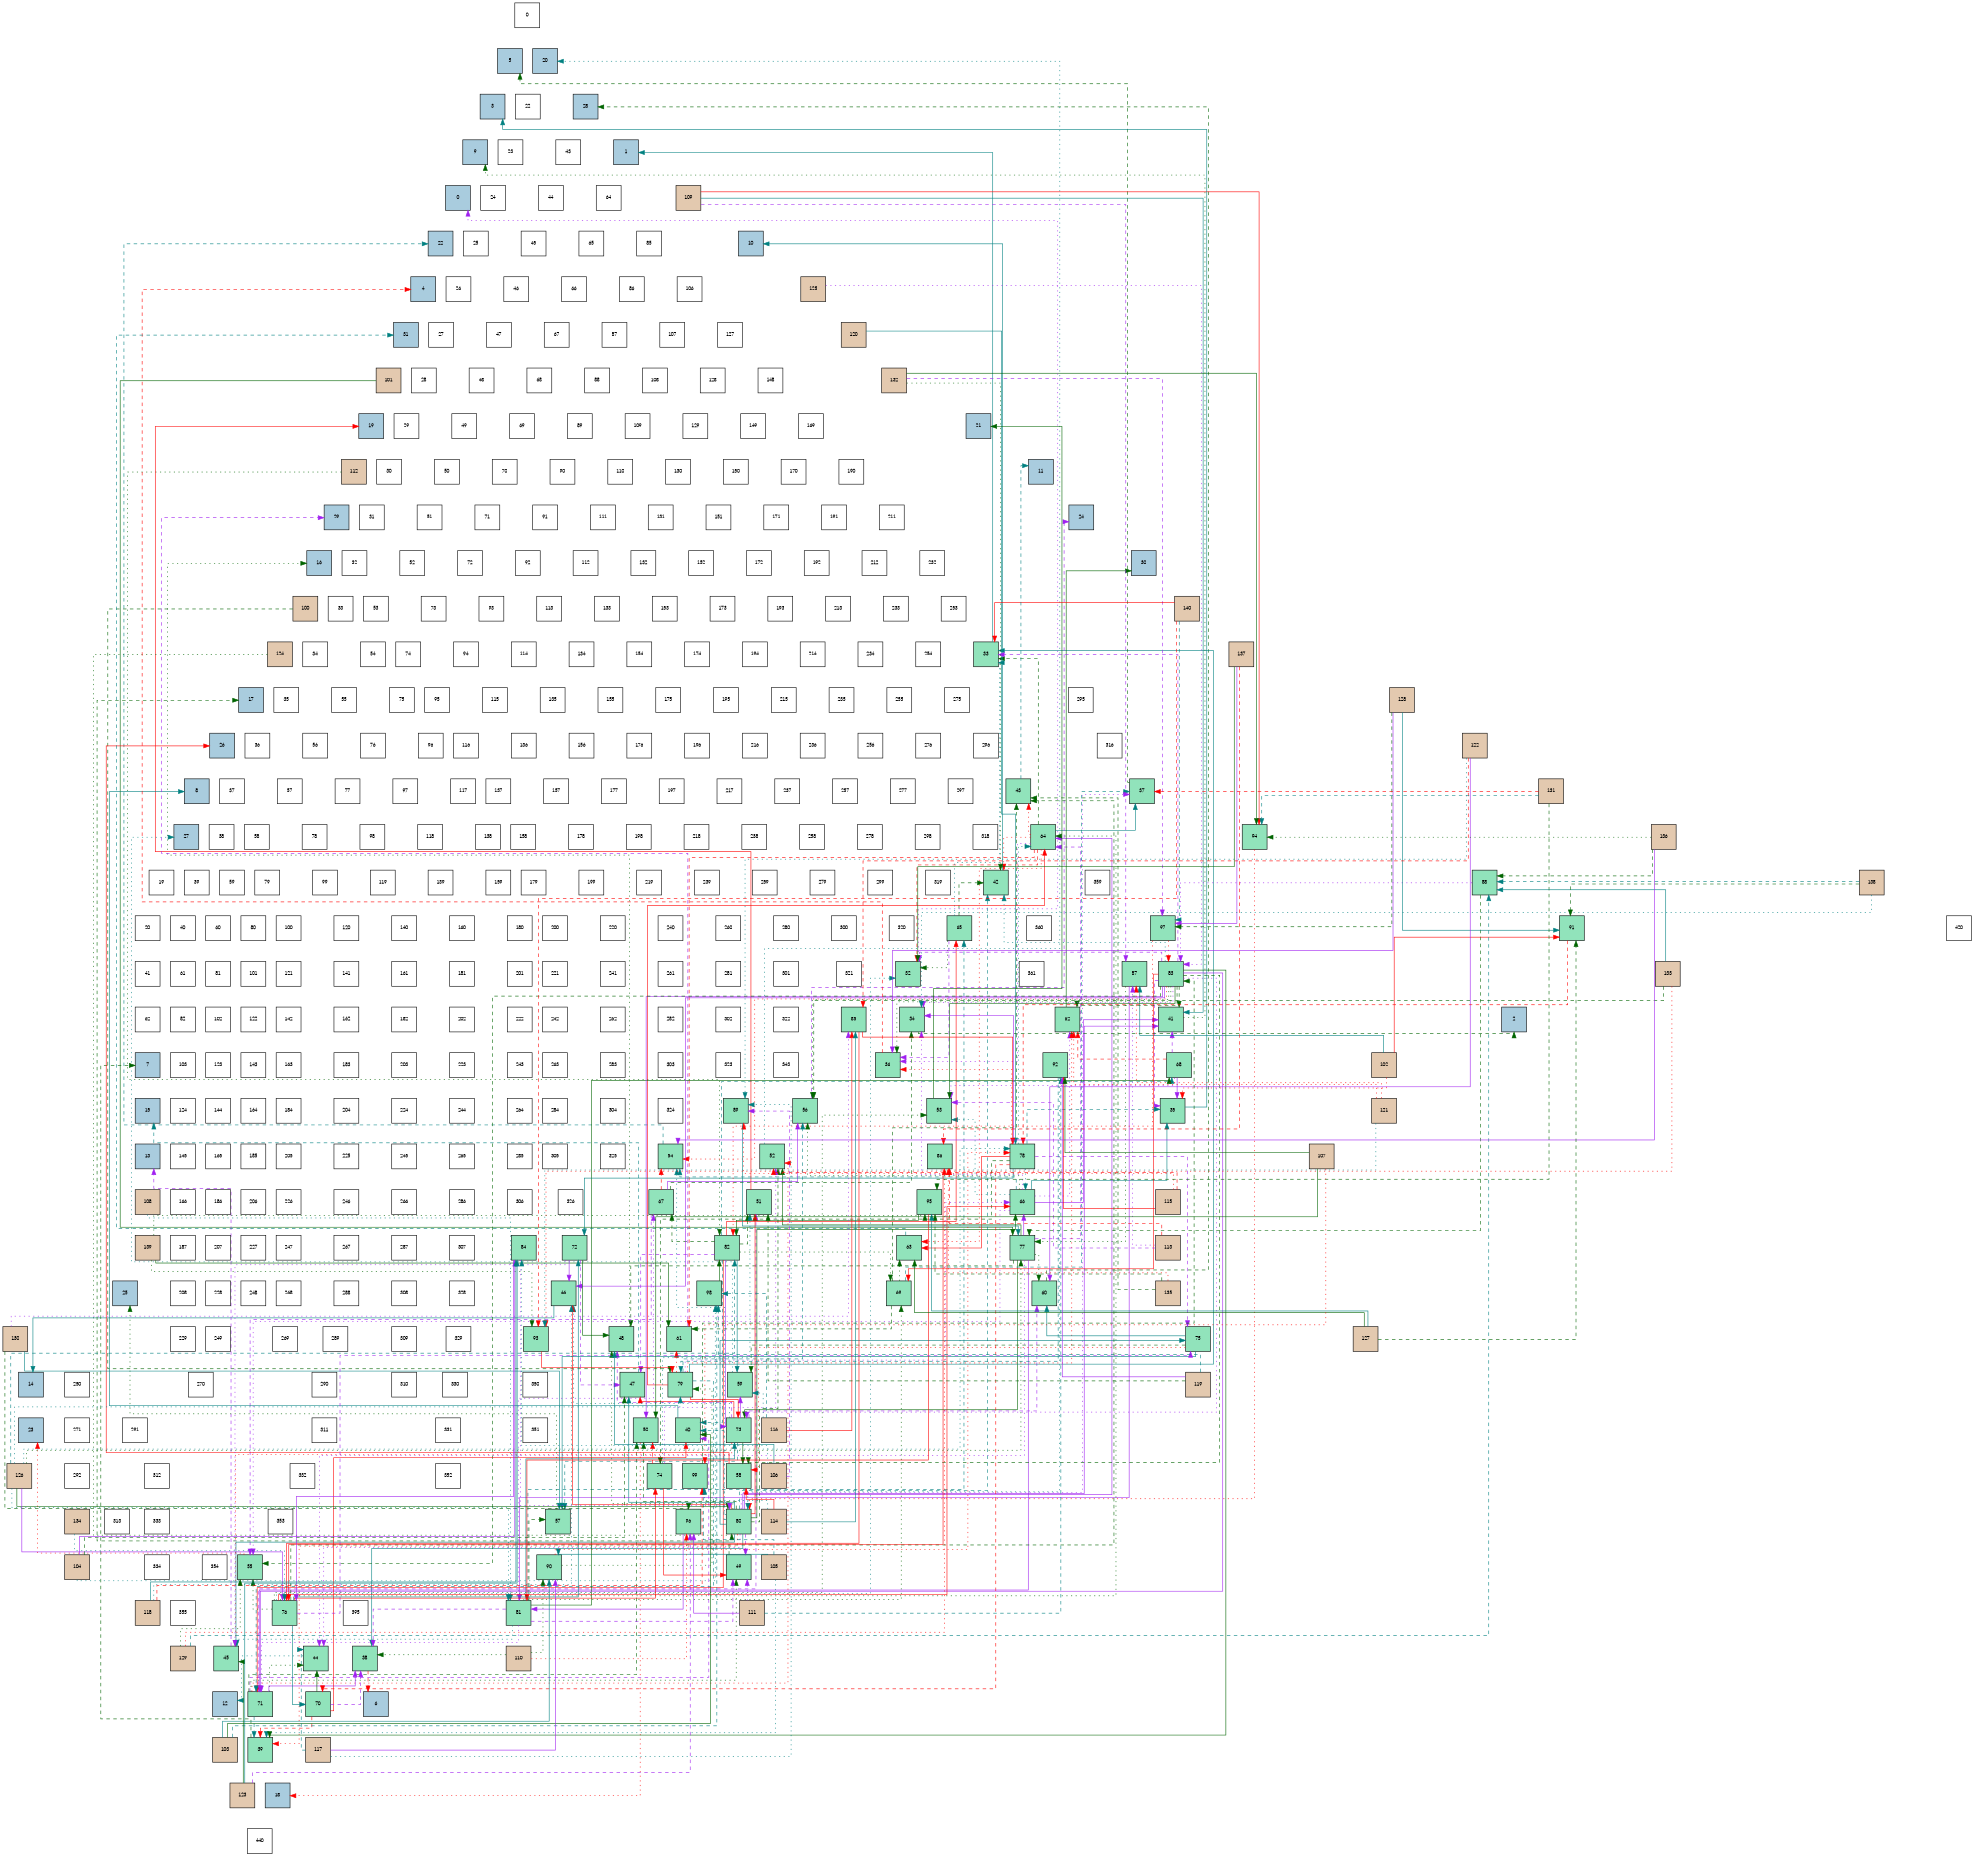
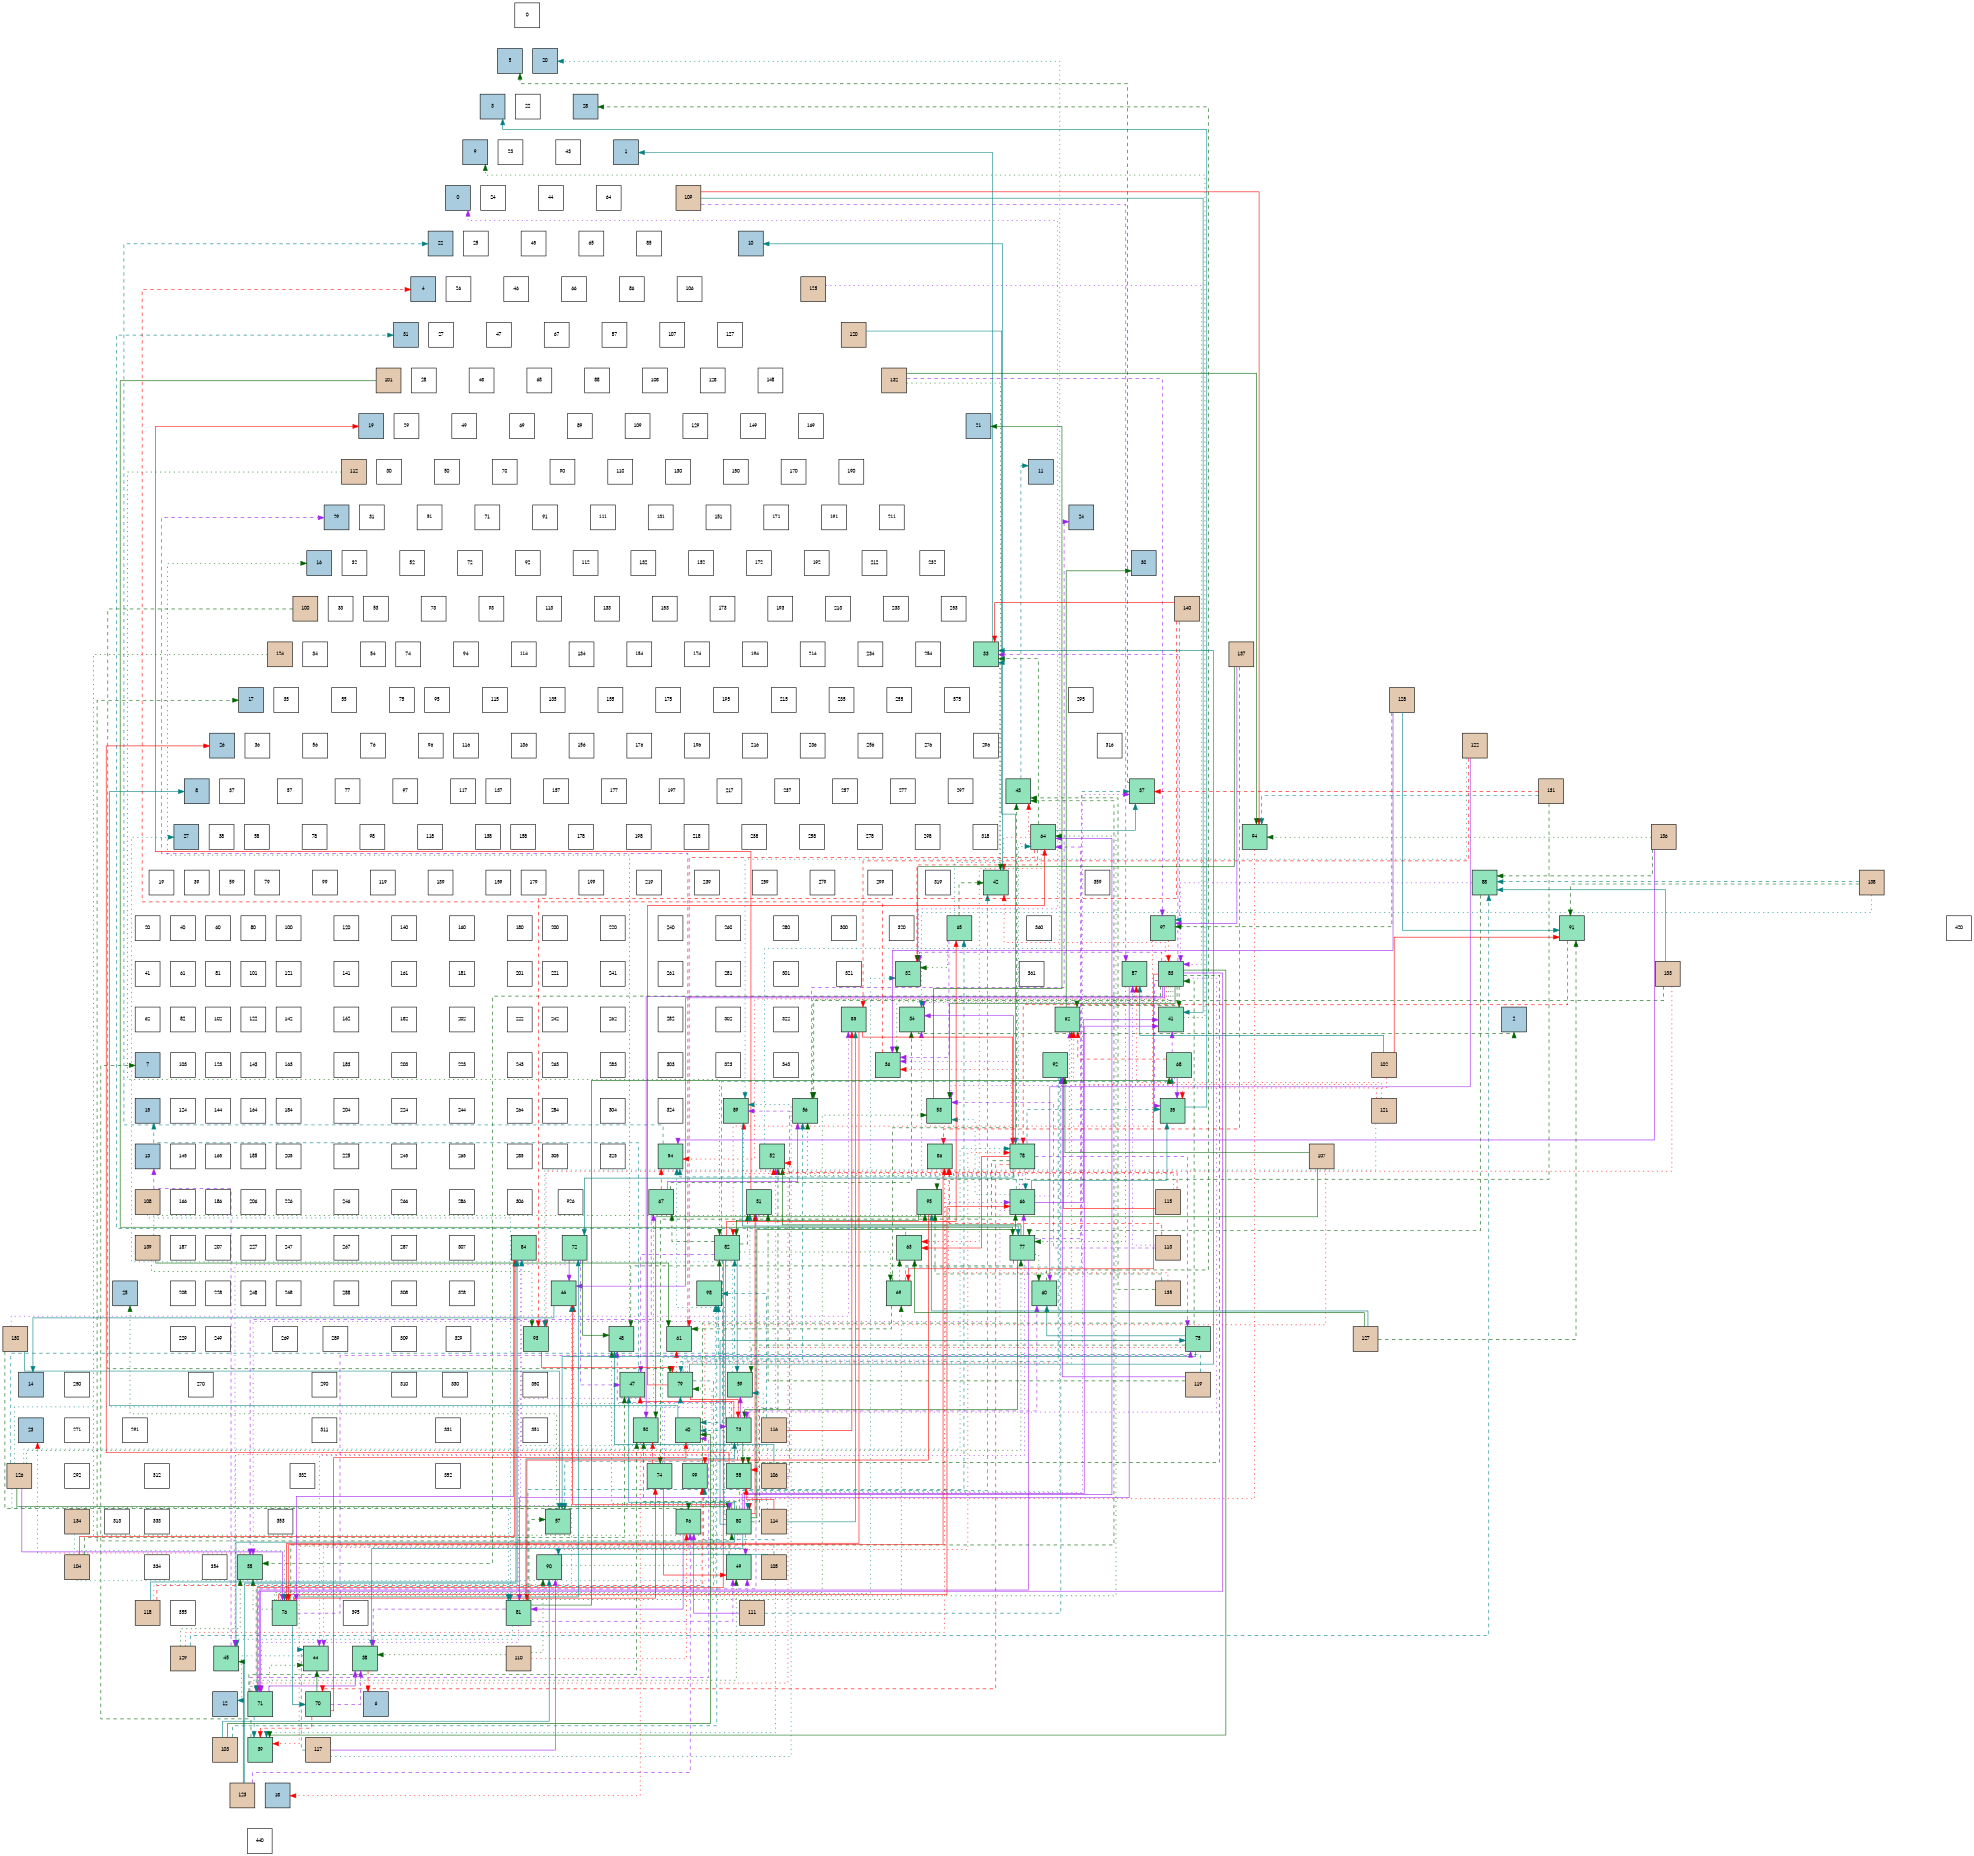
(957, 700) -> (957, 700)
(1073, 942) -> (1073, 942)
(571, 1202) -> (571, 1202)
(423, 1536) -> (423, 1536)
